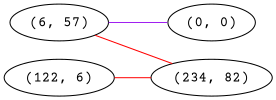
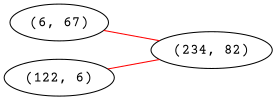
(59, 22) -> (59, 22)
(212, 22) -> none
